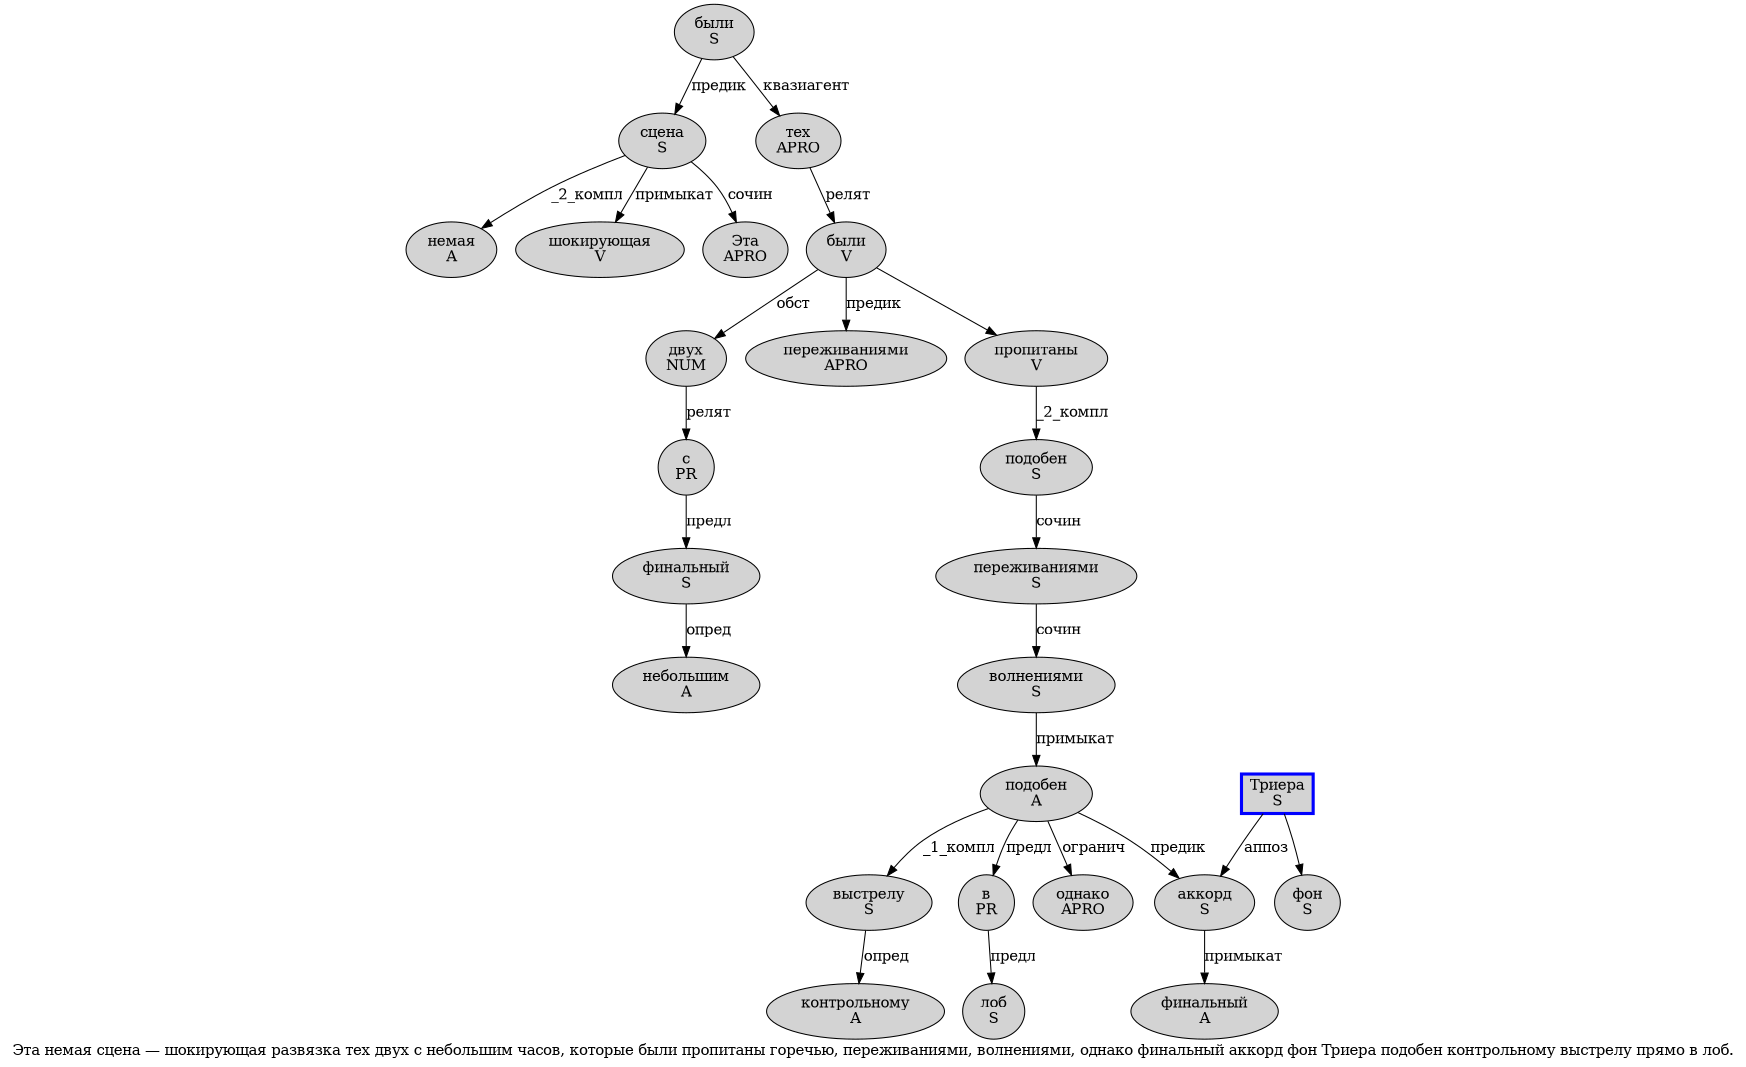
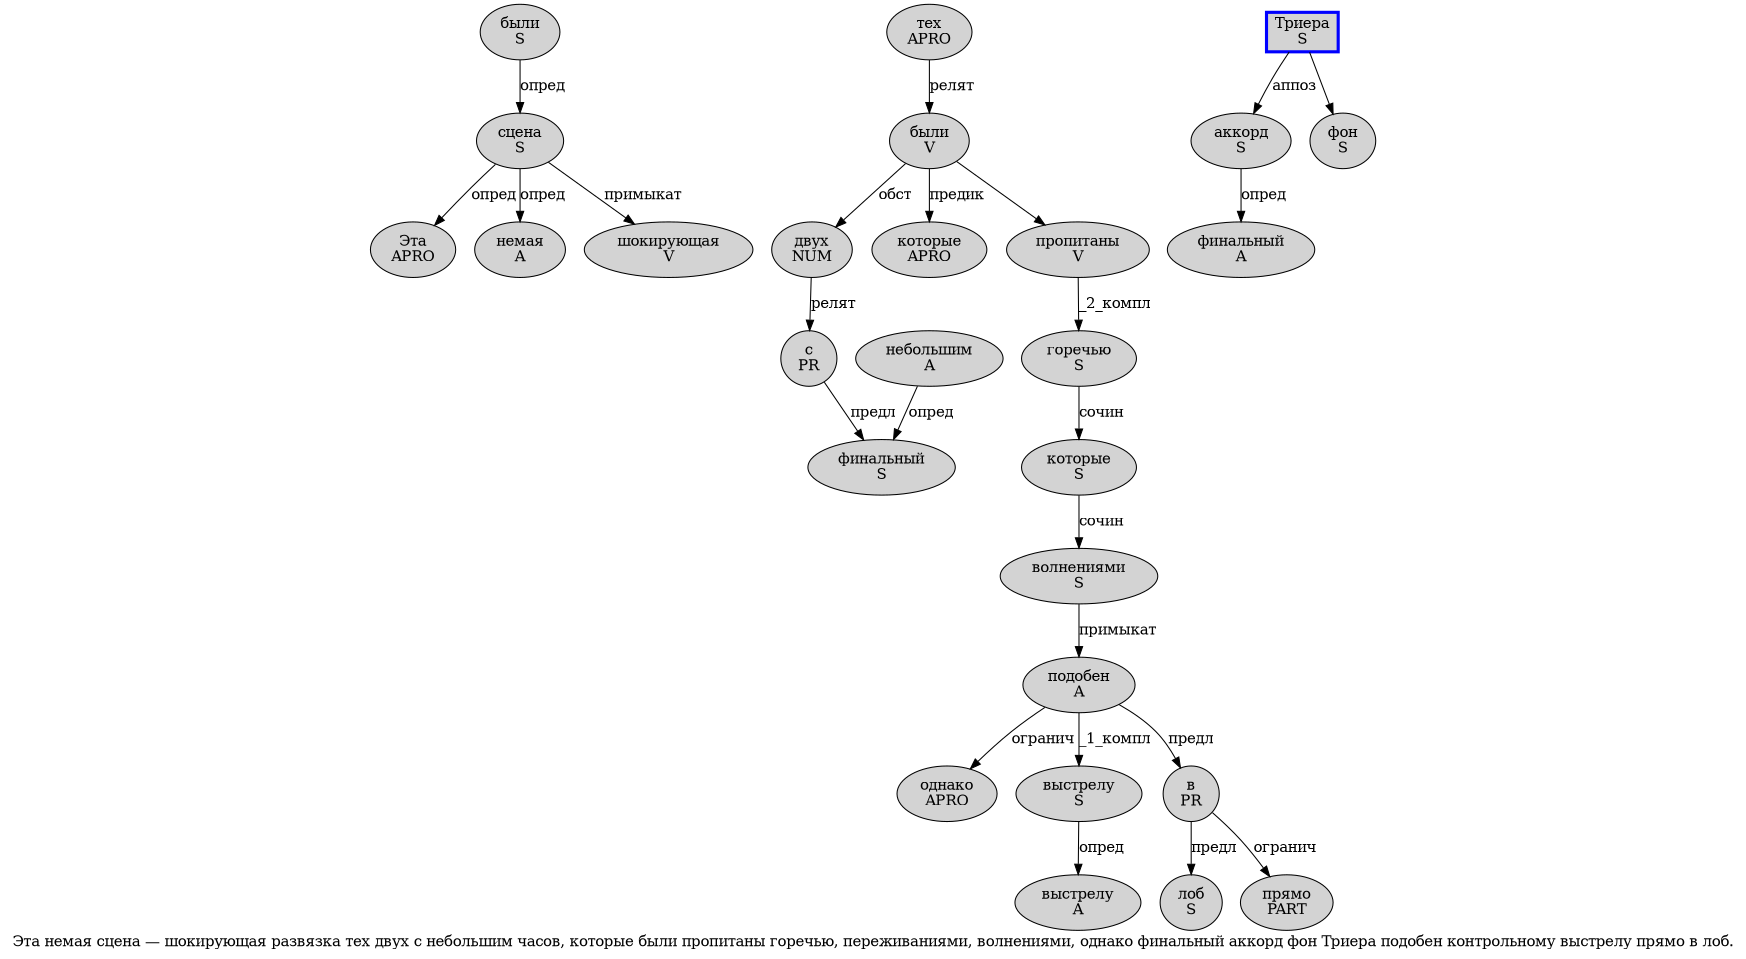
(753, 82) -> none
(719, 86) -> (542, 86)
(588, 195) -> (542, 195)
(750, 195) -> (494, 195)
(846, 359) -> (929, 250)
(1036, 467) -> (1079, 359)
(1036, 576) -> (1079, 467)
(686, 625) -> (908, 408)
(1127, 838) -> none
none -> (1287, 903)
(1244, 957) -> (1263, 195)
(856, 1011) -> (1078, 903)
